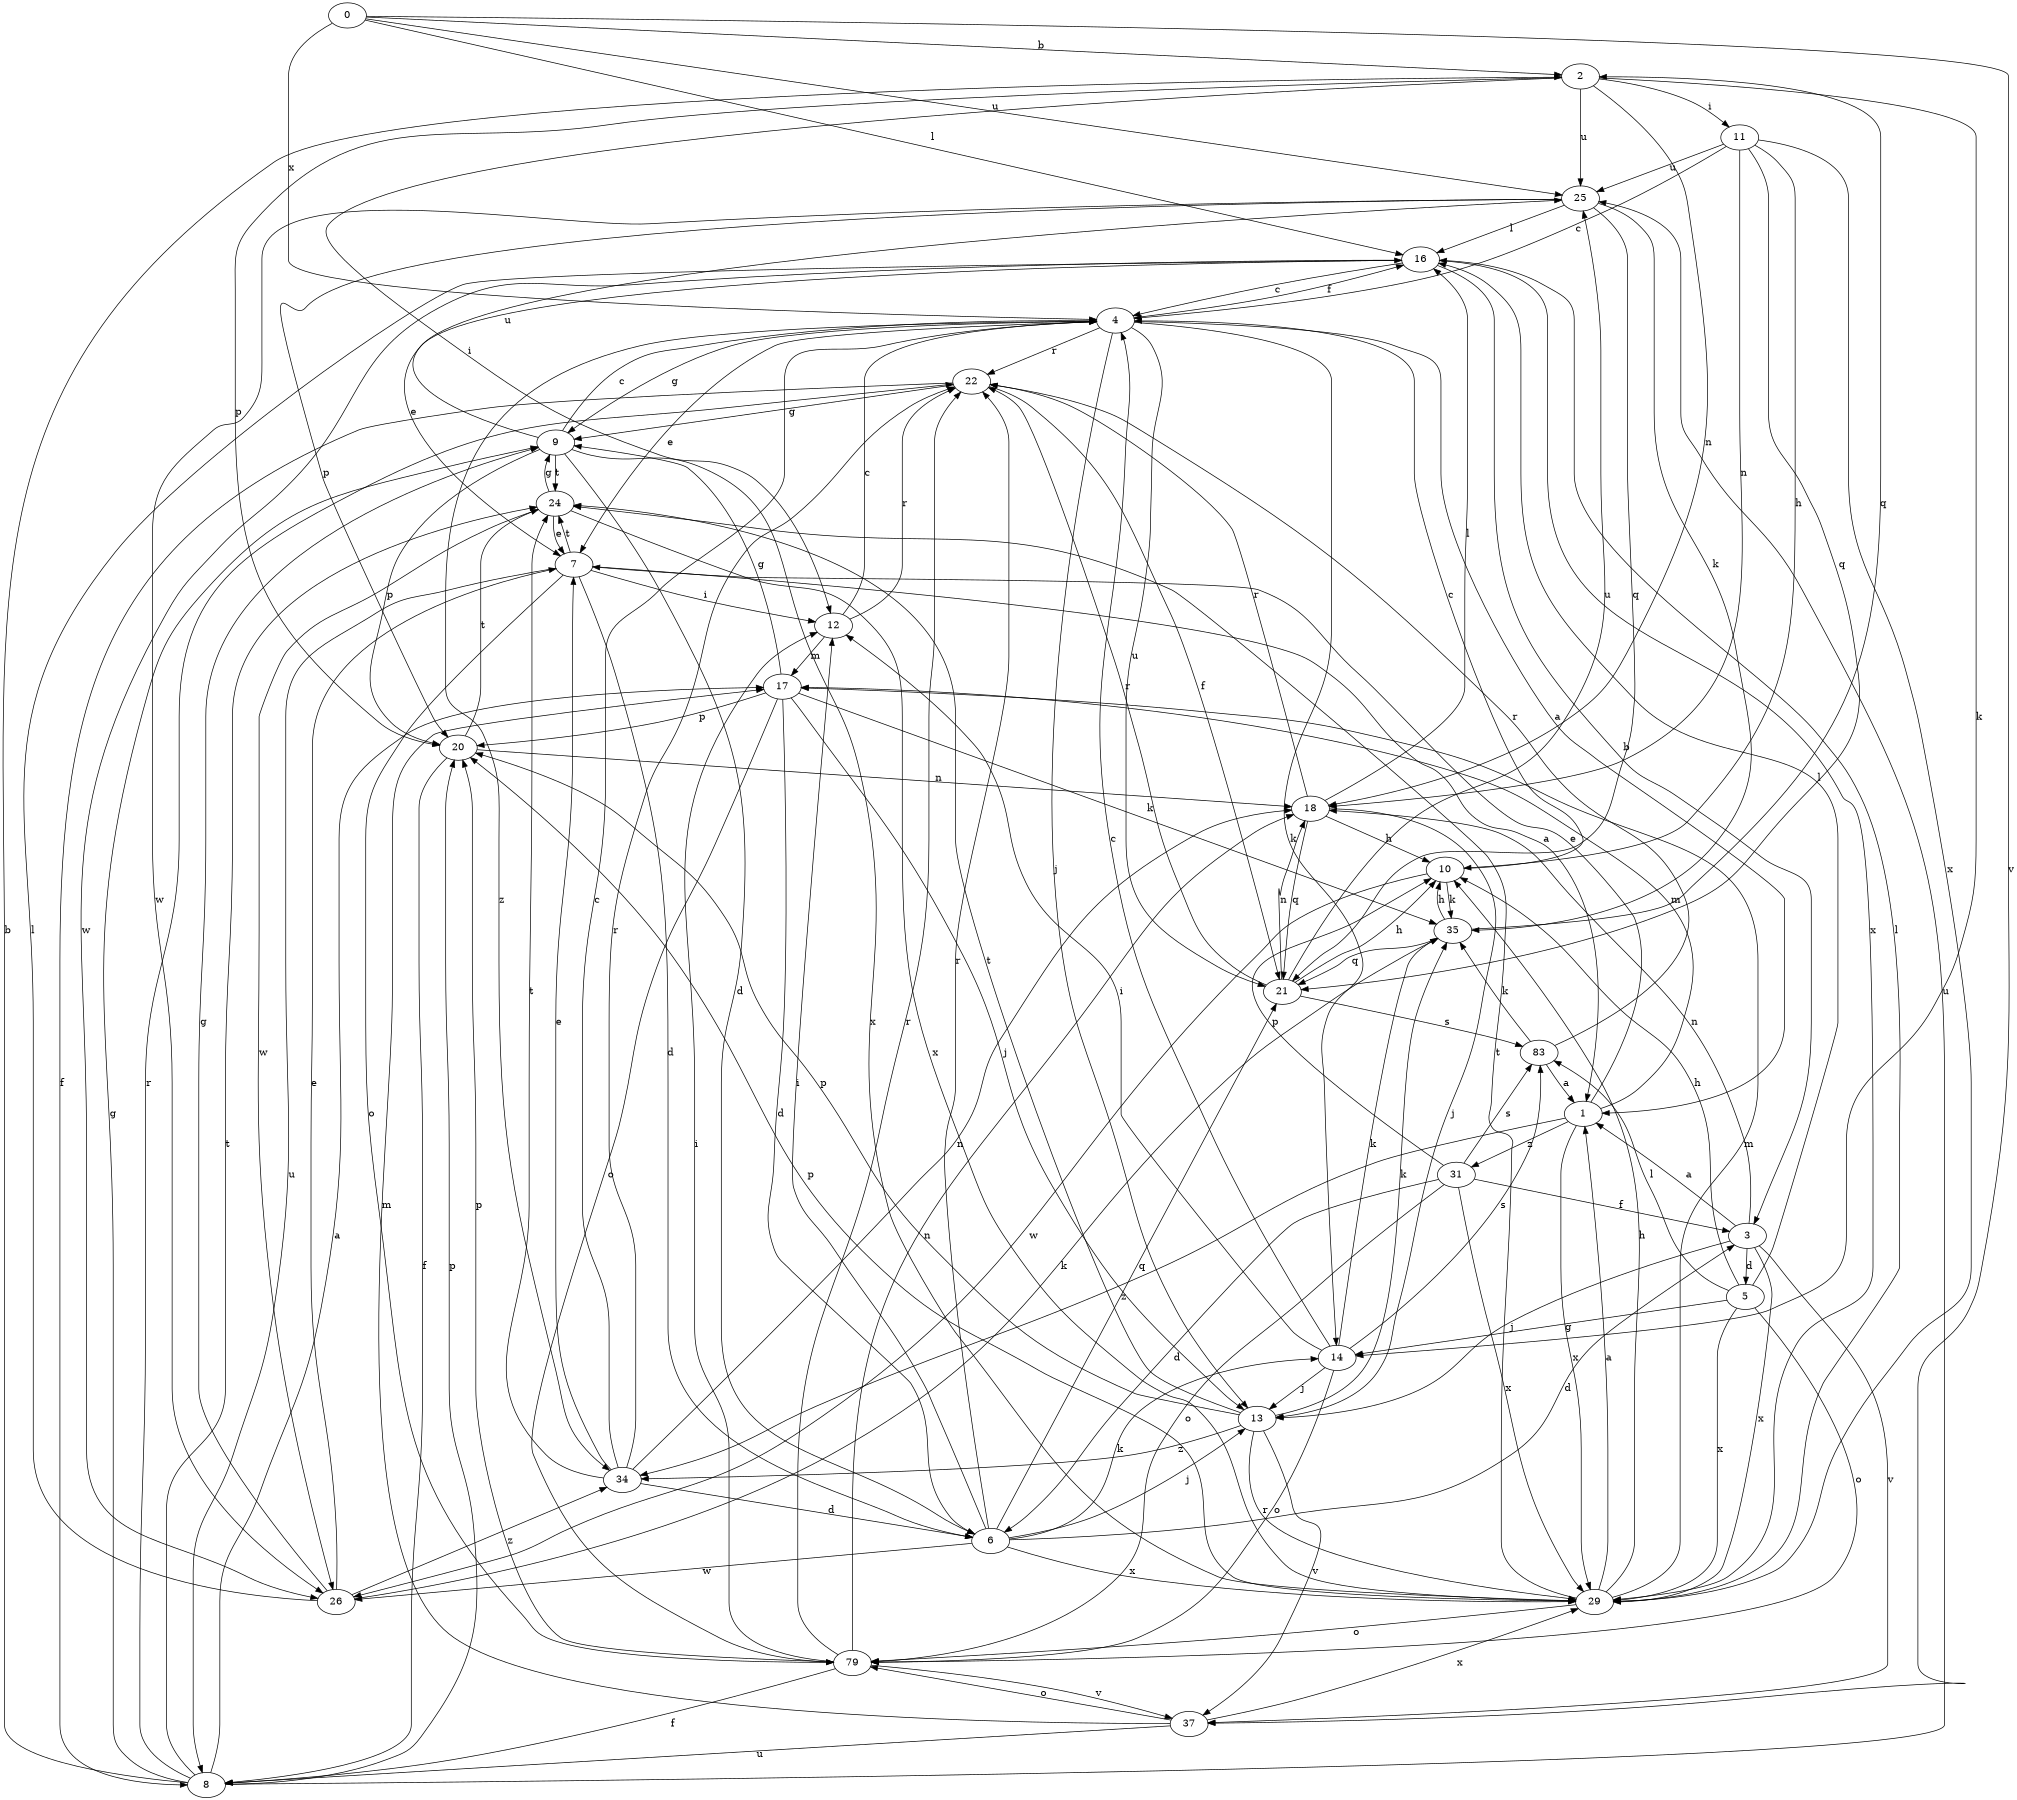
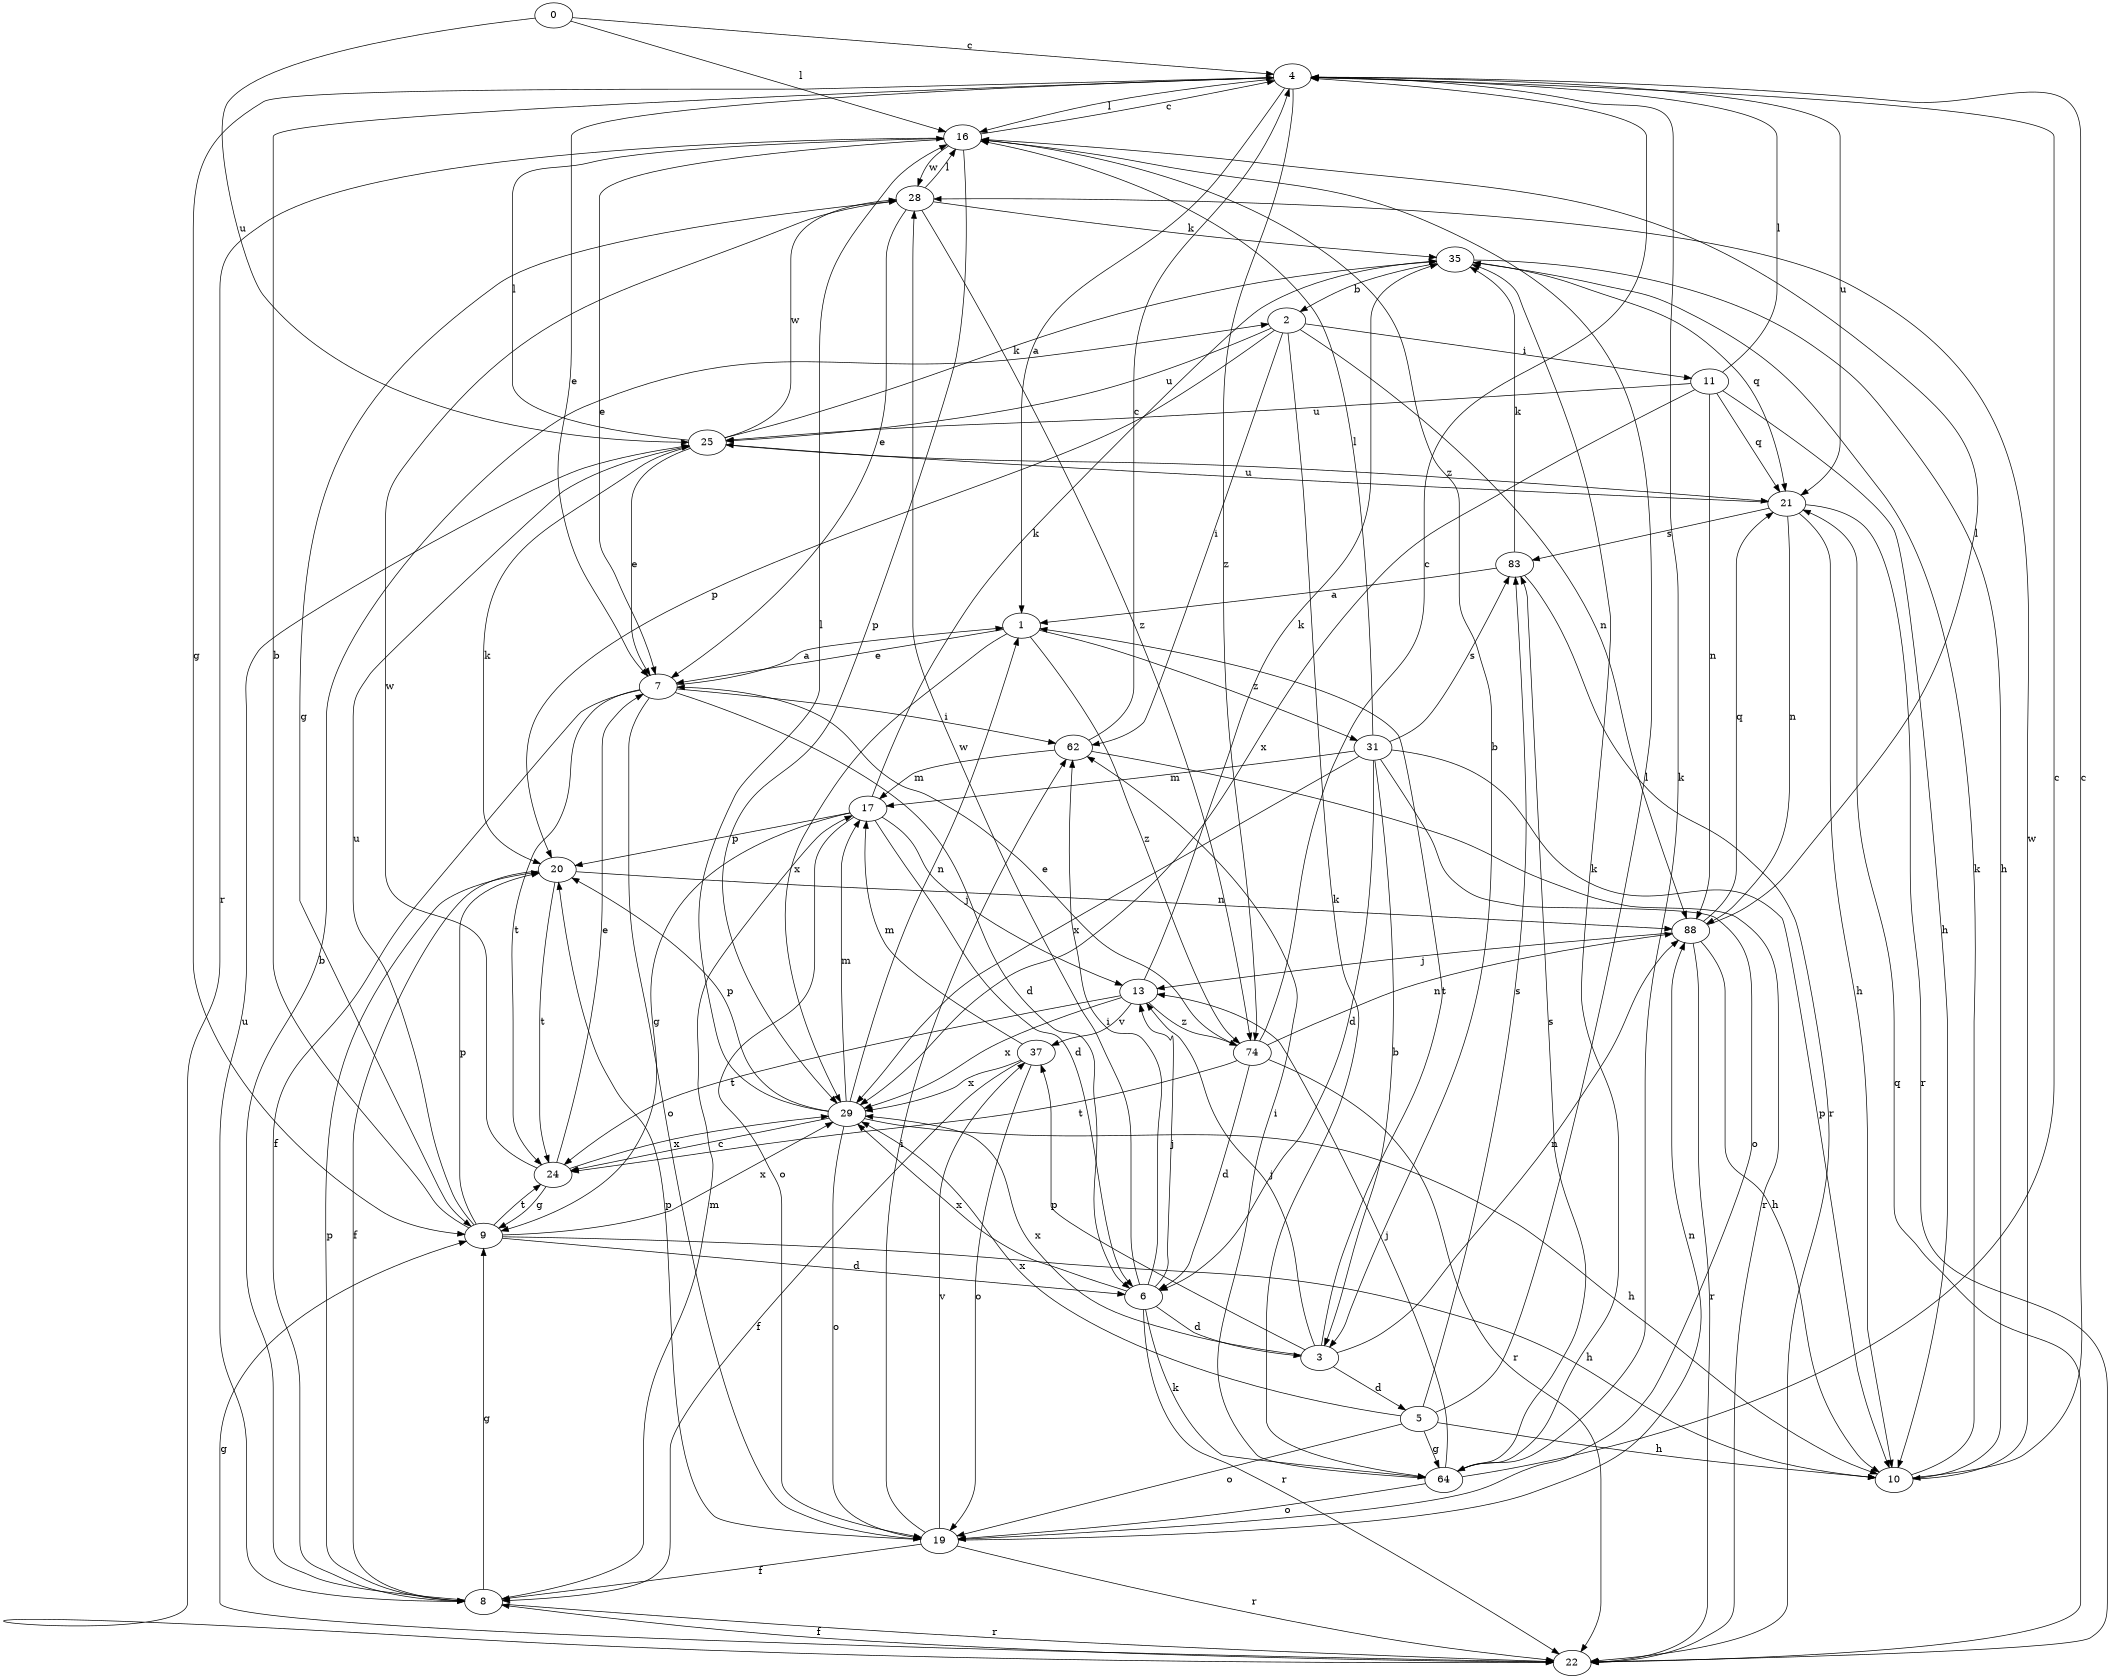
(960, 46) -> none
(292, 168) -> (970, 46)
(1578, 229) -> (1779, 229)
(1329, 290) -> (1110, 107)
none -> (1326, 336)
(1047, 350) -> (188, 1419)
(622, 382) -> (277, 656)
(2008, 462) -> none
(326, 473) -> (487, 656)
(1884, 504) -> (1358, 290)
none -> (632, 545)
(1636, 595) -> (1449, 473)
(834, 626) -> (1073, 748)
(1203, 687) -> (1898, 1083)
(1382, 753) -> (1136, 778)
(1310, 809) -> (1691, 931)
(1056, 886) -> none
(1873, 931) -> (876, 626)
(1498, 1053) -> (721, 1144)
(226, 1064) -> none
(836, 1112) -> none
(292, 1175) -> (276, 1144)
(1652, 1175) -> (1518, 992)
(1689, 1175) -> (1444, 992)
(1621, 1205) -> (1396, 1053)
(337, 1236) -> (714, 1205)
(1135, 1270) -> none
none -> (1204, 1273)
(1337, 1358) -> (1444, 1480)
(1609, 1358) -> (941, 870)
(622, 1480) -> (1252, 1053)
(1891, 1480) -> (1055, 1205)
(1265, 1510) -> (1008, 1053)
(336, 1602) -> (915, 198)
(852, 1663) -> (940, 1541)
(760, 1755) -> (759, 1327)
